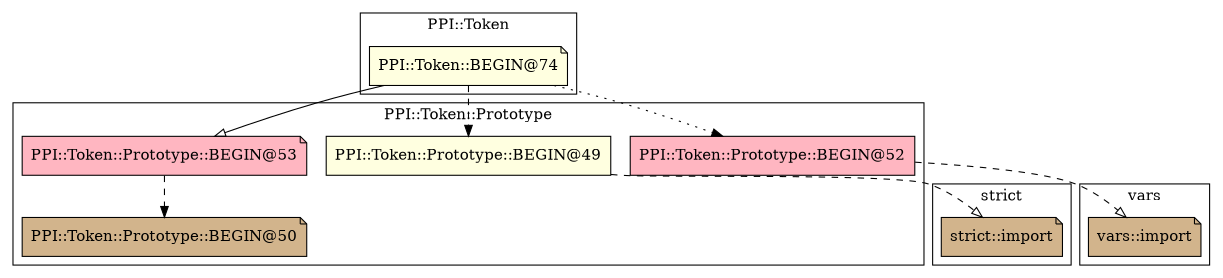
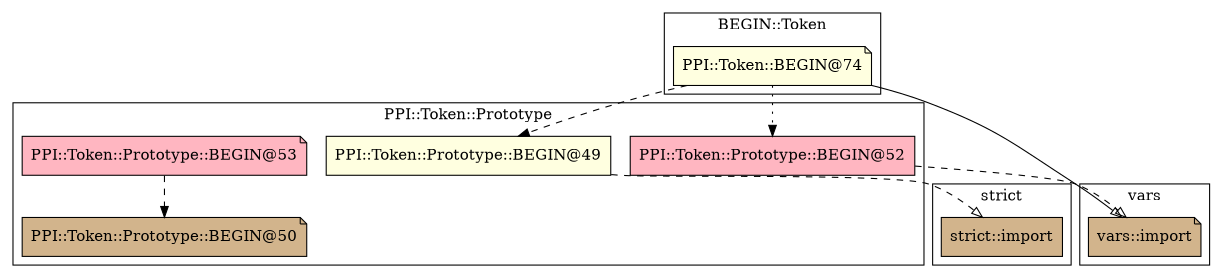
(468, 25) -> (773, 25)
(292, 110) -> (999, 135)
(1002, 237) -> (1002, 237)
